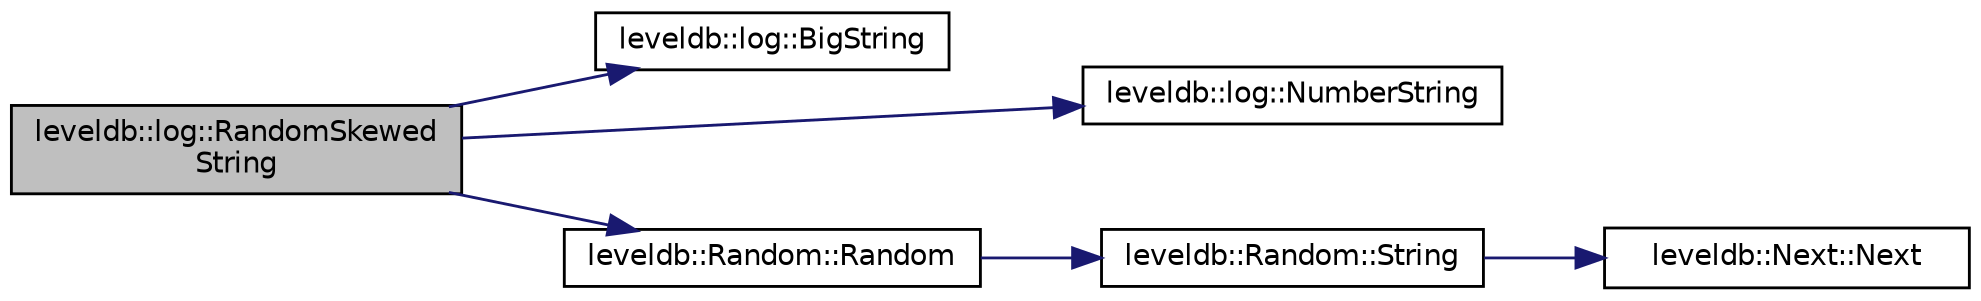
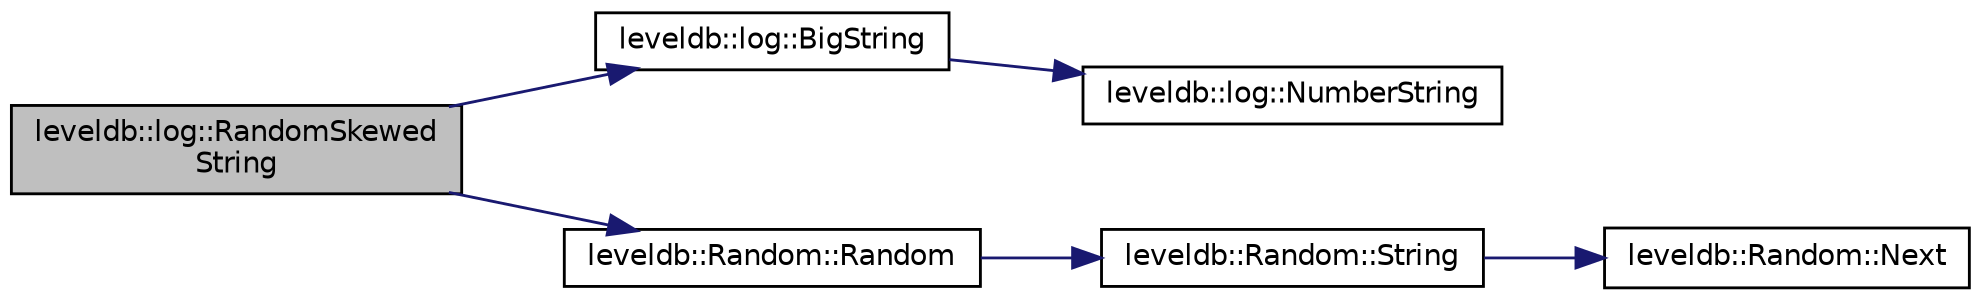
(758, 123) -> (1001, 65)
(1787, 258) -> (1787, 258)
